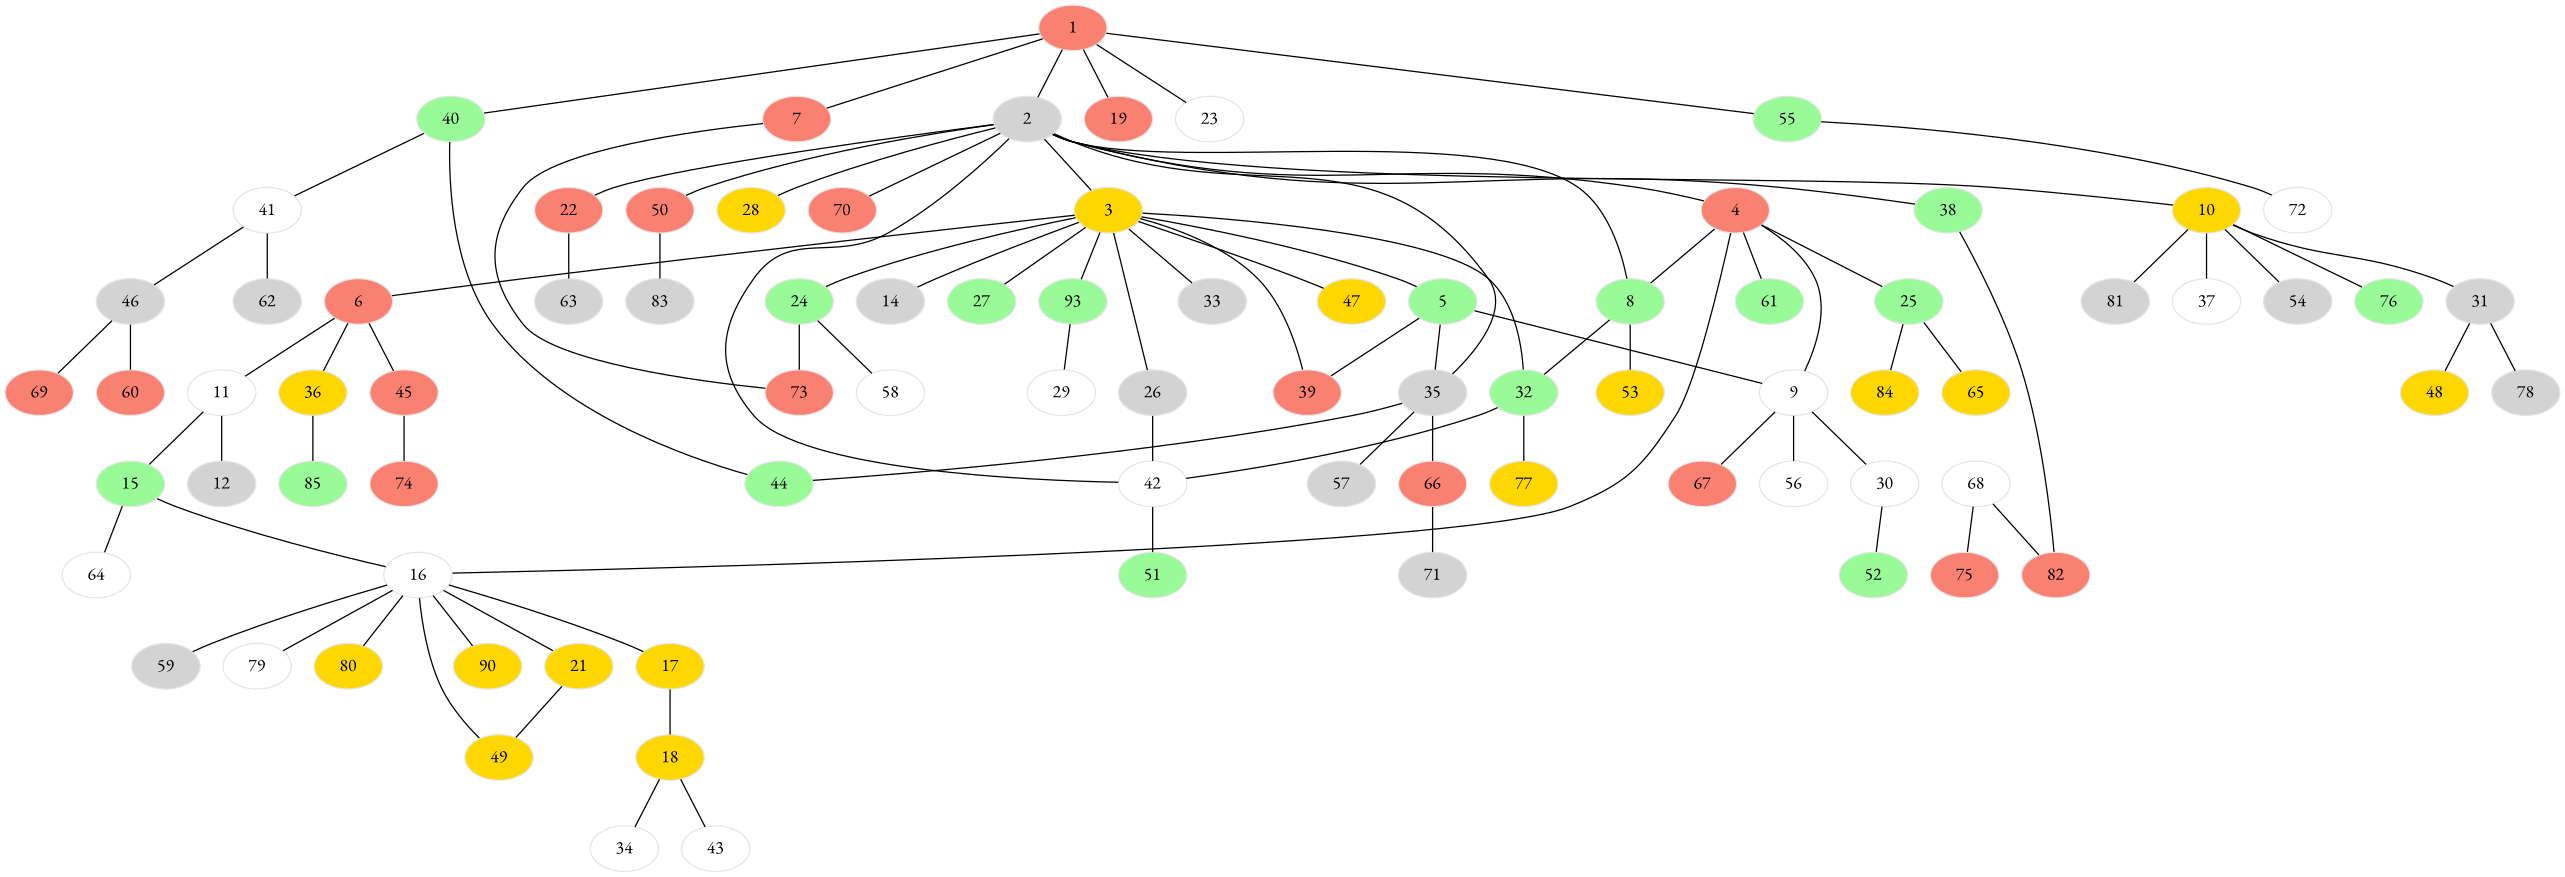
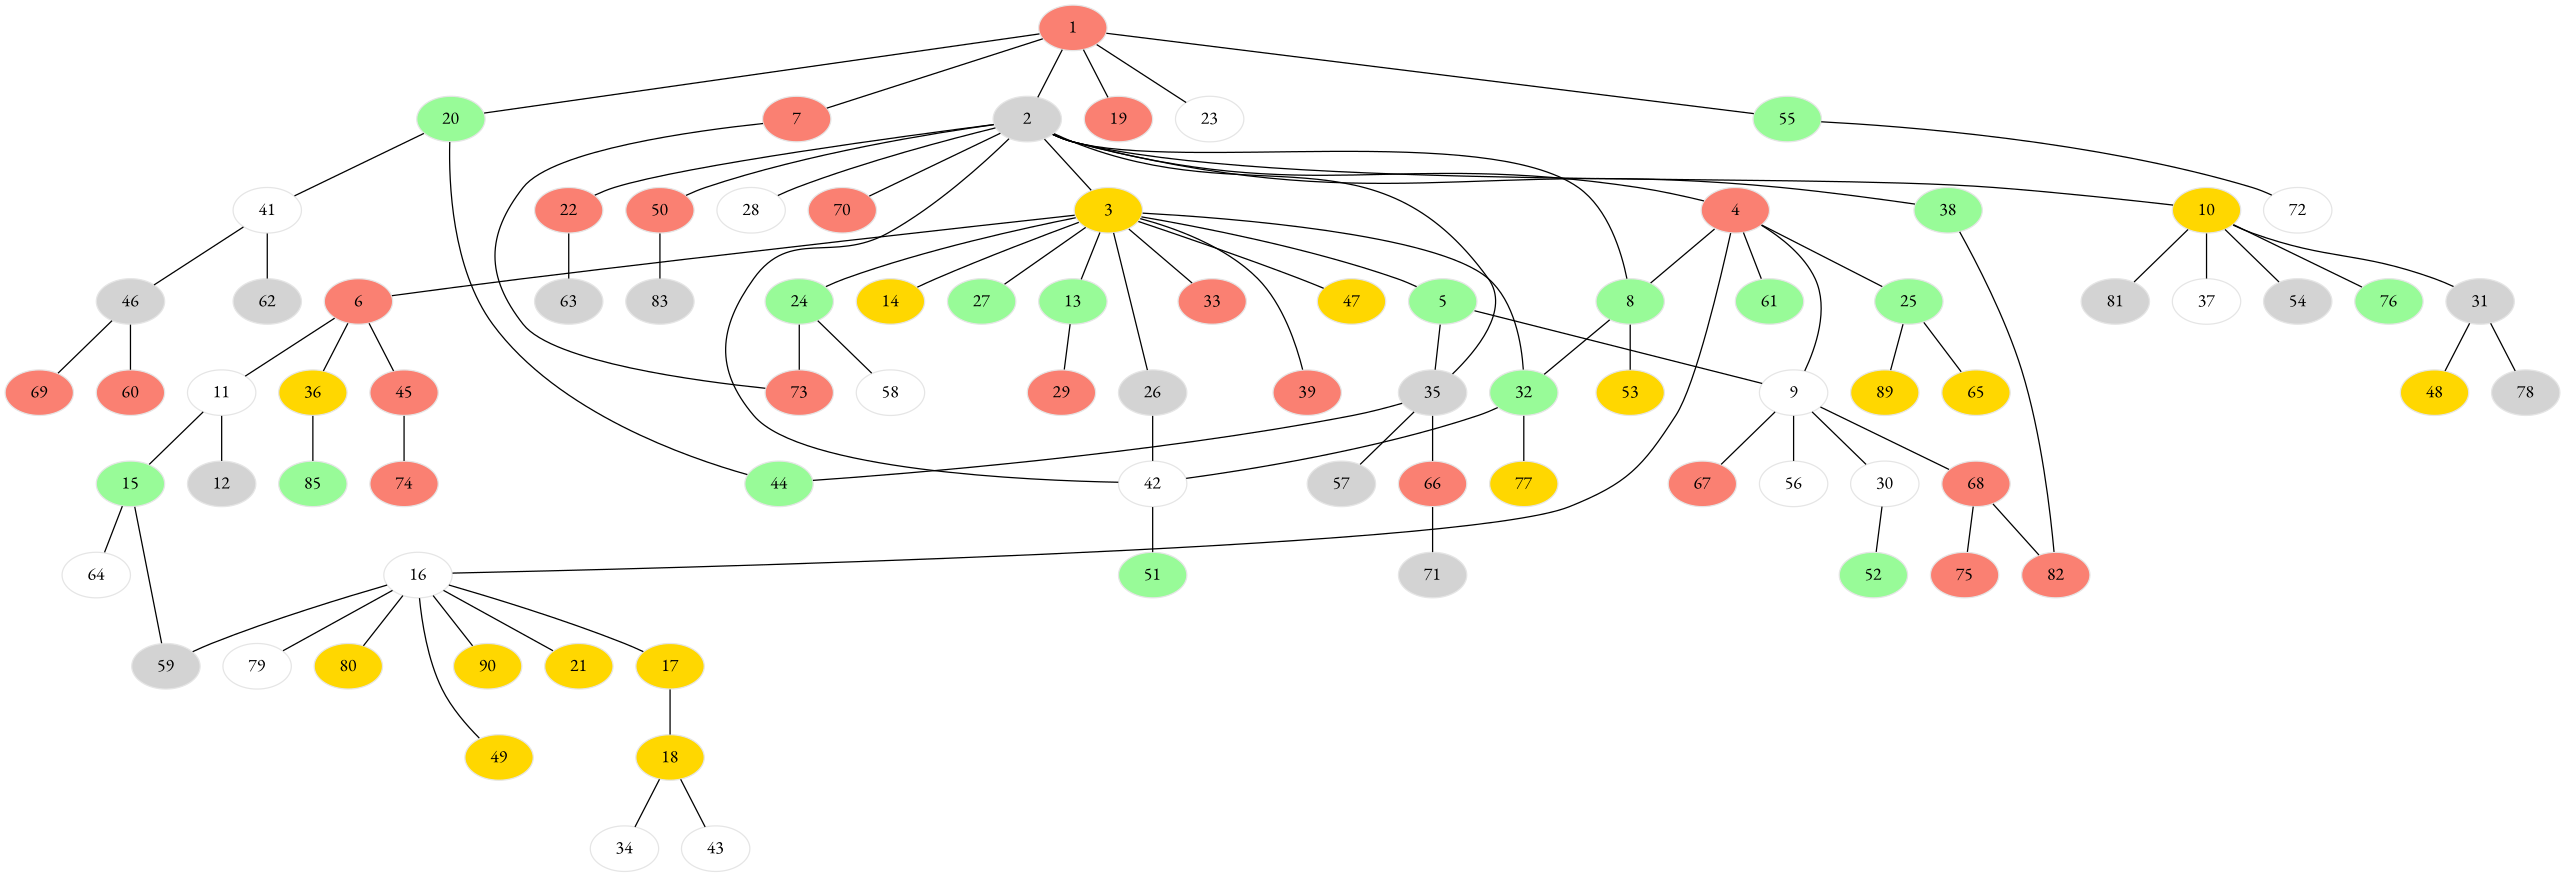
(451, 119) -> (451, 119)
(751, 210) -> (751, 210)
(890, 301) -> (890, 301)
(1073, 301) -> (1073, 301)
(1212, 301) -> (1212, 301)
(1375, 347) -> none
(1061, 393) -> (1061, 393)
(1885, 393) -> (1885, 393)
none -> (1885, 438)
(1976, 484) -> (1976, 484)
(270, 537) -> (148, 575)
(539, 712) -> none
